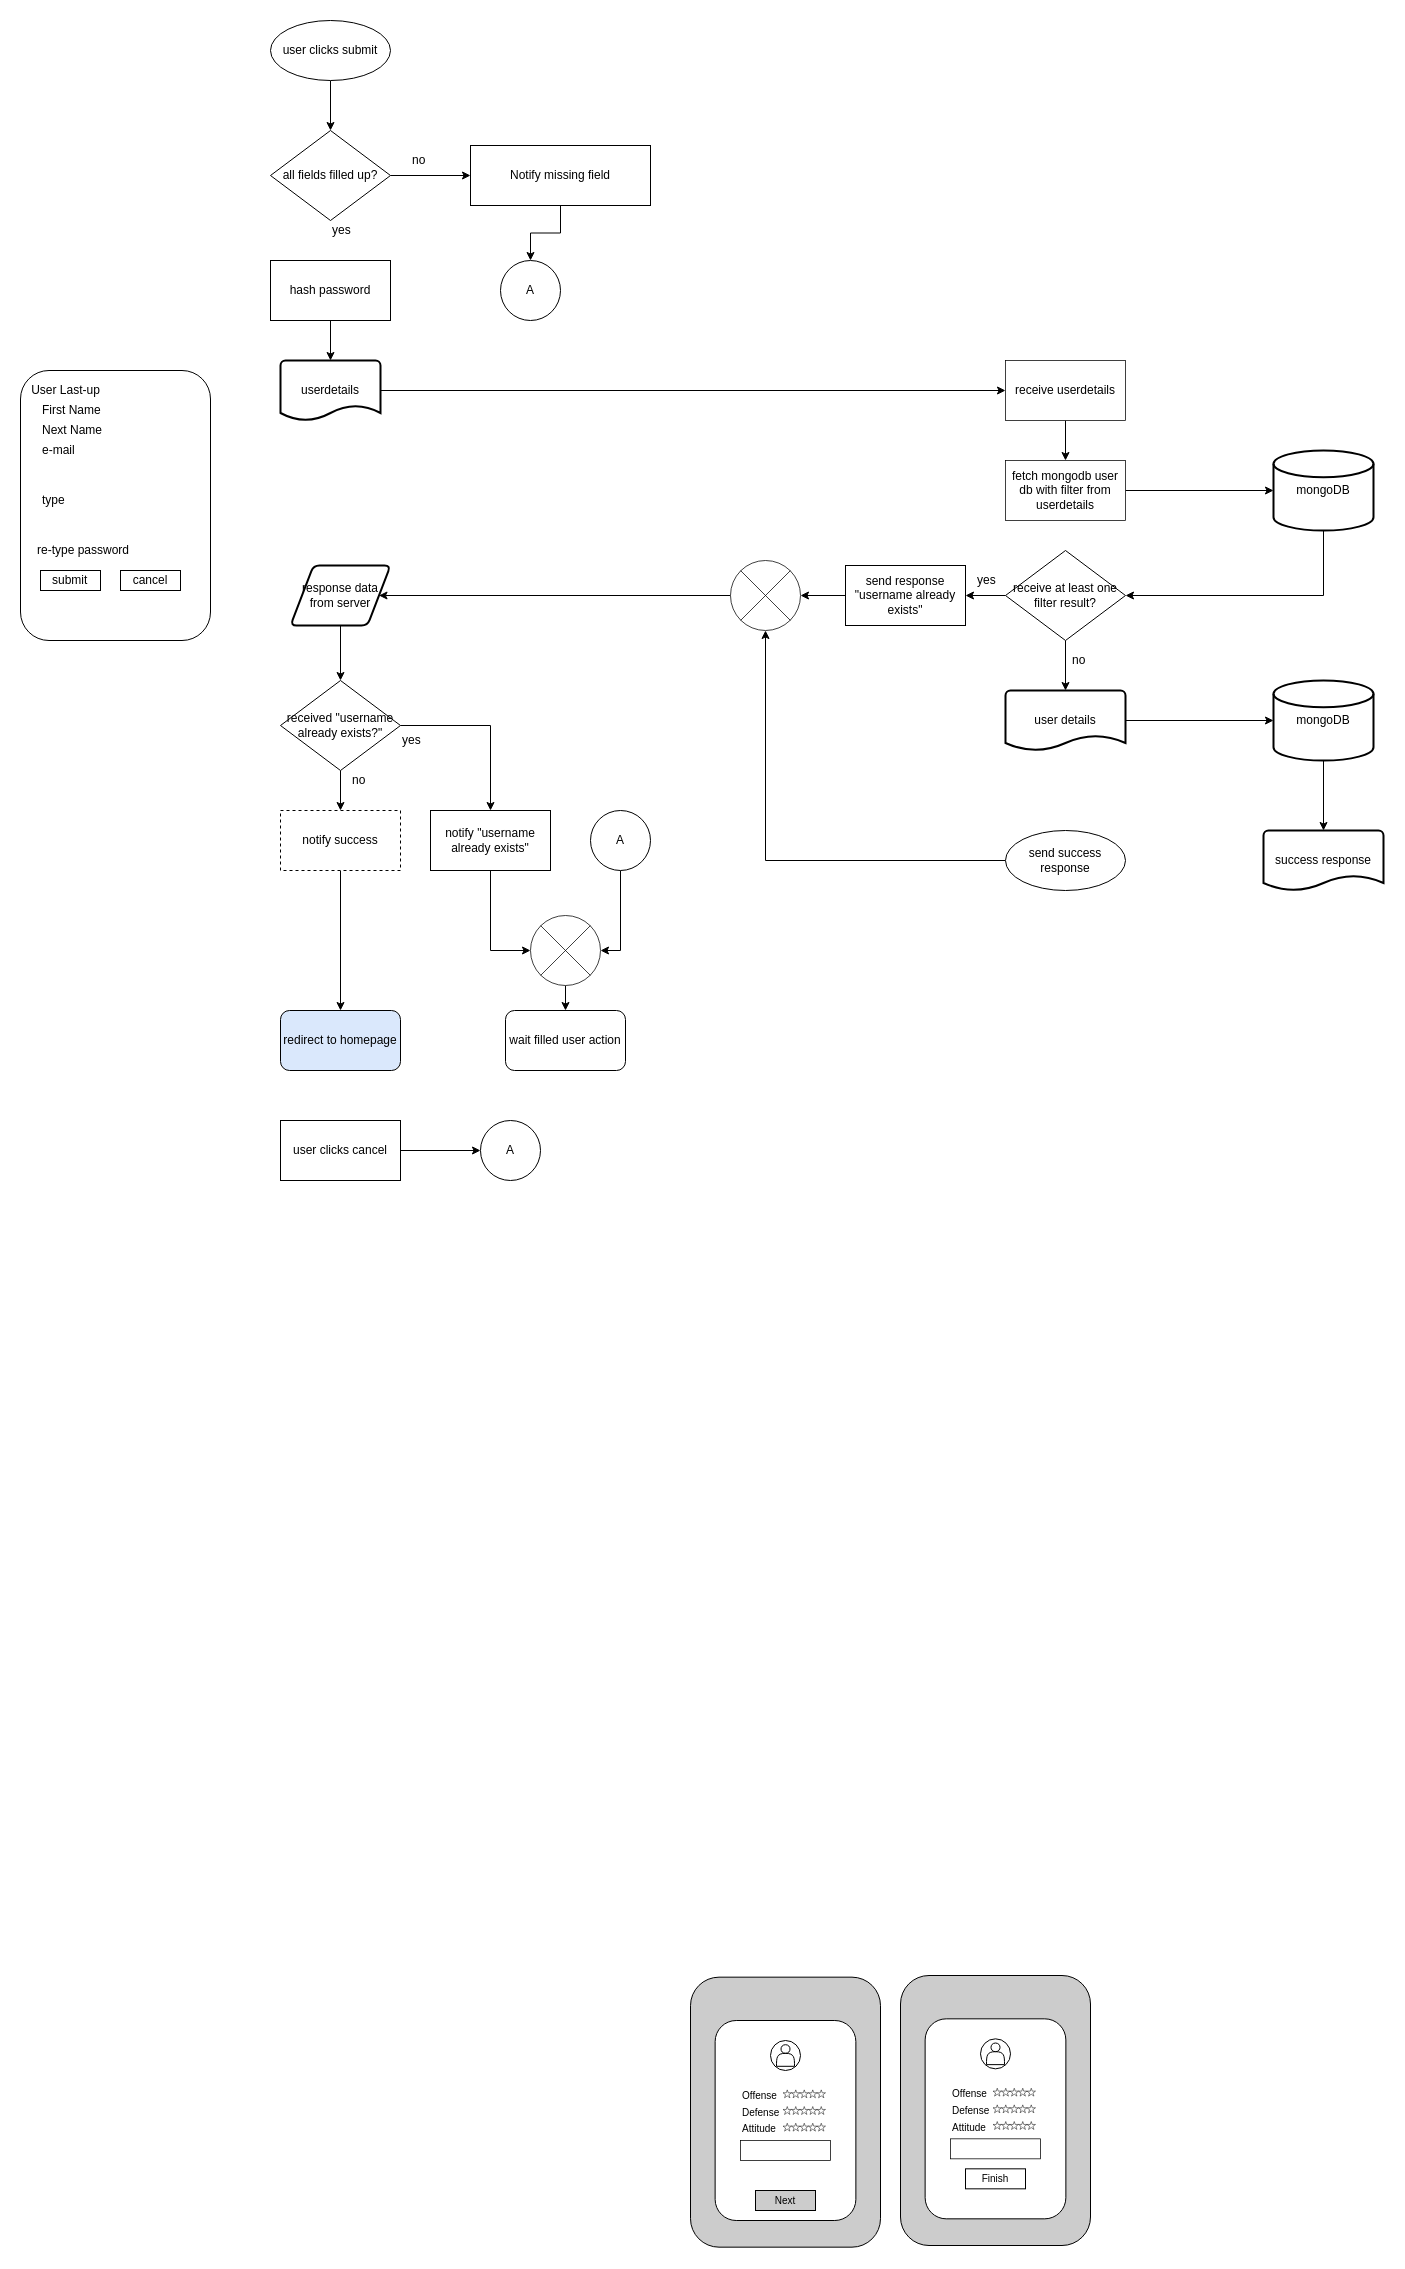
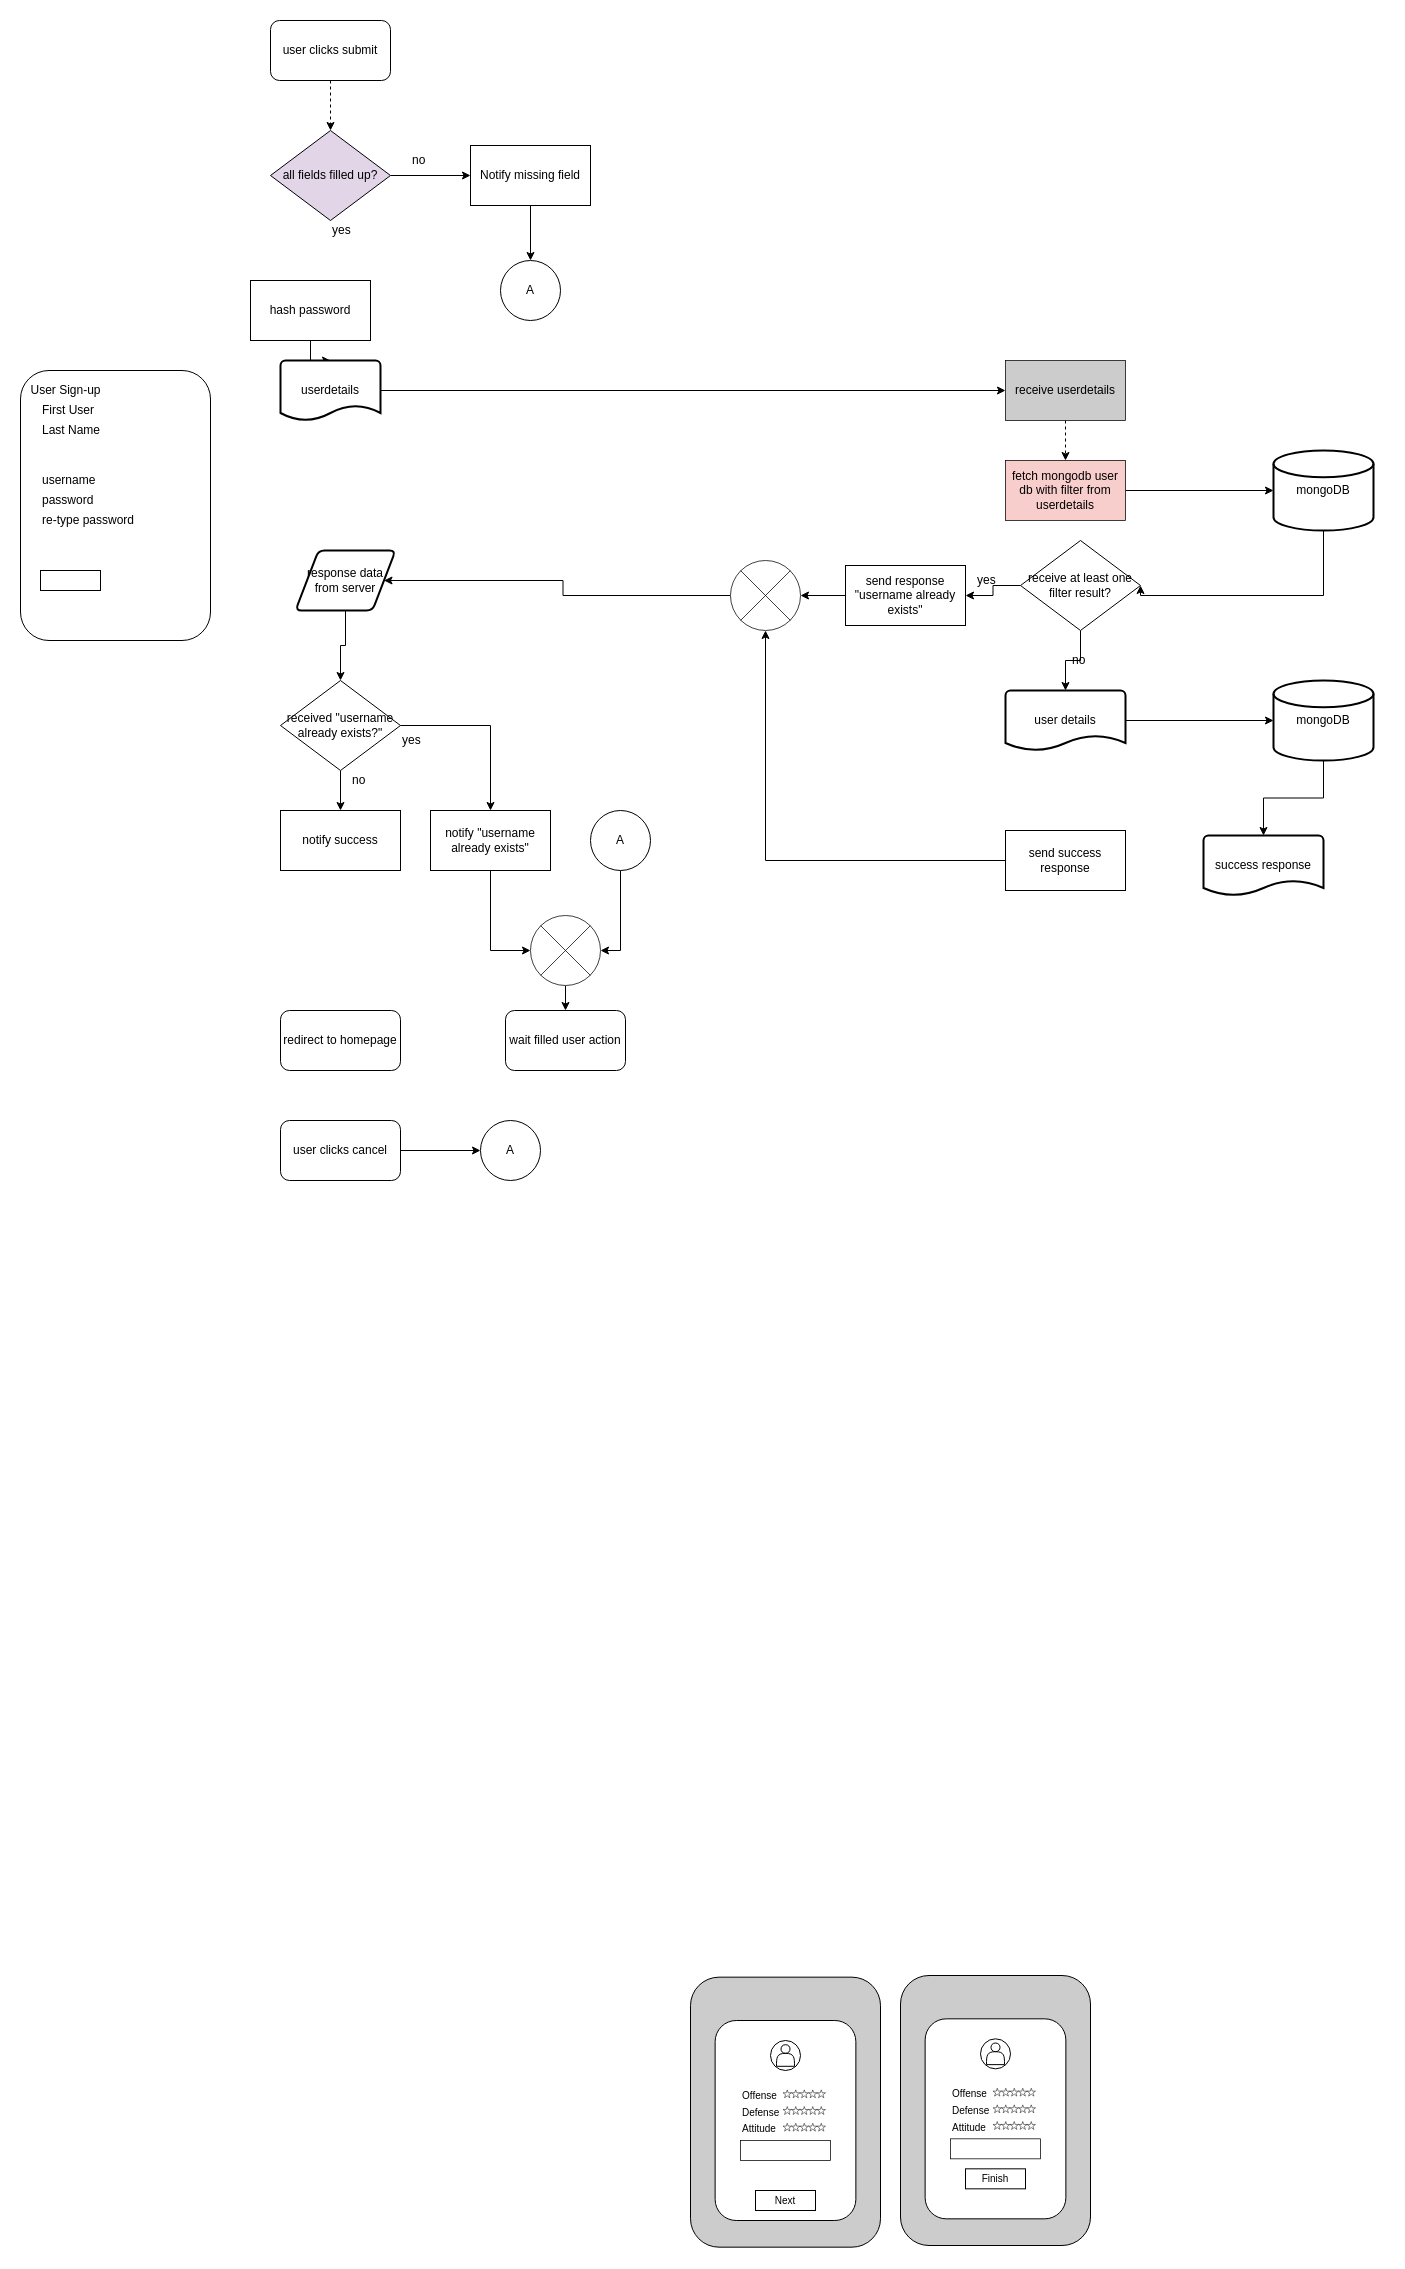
(331, 51) -> (331, 51)
(331, 103) -> (331, 103)
(331, 176) -> (331, 176)
(561, 176) -> (531, 176)
(331, 291) -> (311, 311)
(66, 391) -> (66, 391)
(1066, 391) -> (1066, 391)
(73, 411) -> (73, 411)
(71, 431) -> (71, 431)
(1066, 437) -> (1066, 437)
(66, 451) -> none
none -> (76, 481)
(1066, 491) -> (1066, 491)
(56, 501) -> (69, 501)
(91, 551) -> (96, 521)
(76, 581) -> none
(151, 581) -> none
(341, 596) -> (346, 581)
(1066, 596) -> (1081, 586)
(341, 841) -> (341, 841)
(1066, 861) -> (1066, 861)
(1324, 861) -> (1264, 866)
(341, 937) -> none
(341, 1041) -> (341, 1041)
(341, 1151) -> (341, 1151)
(786, 2201) -> (786, 2201)
